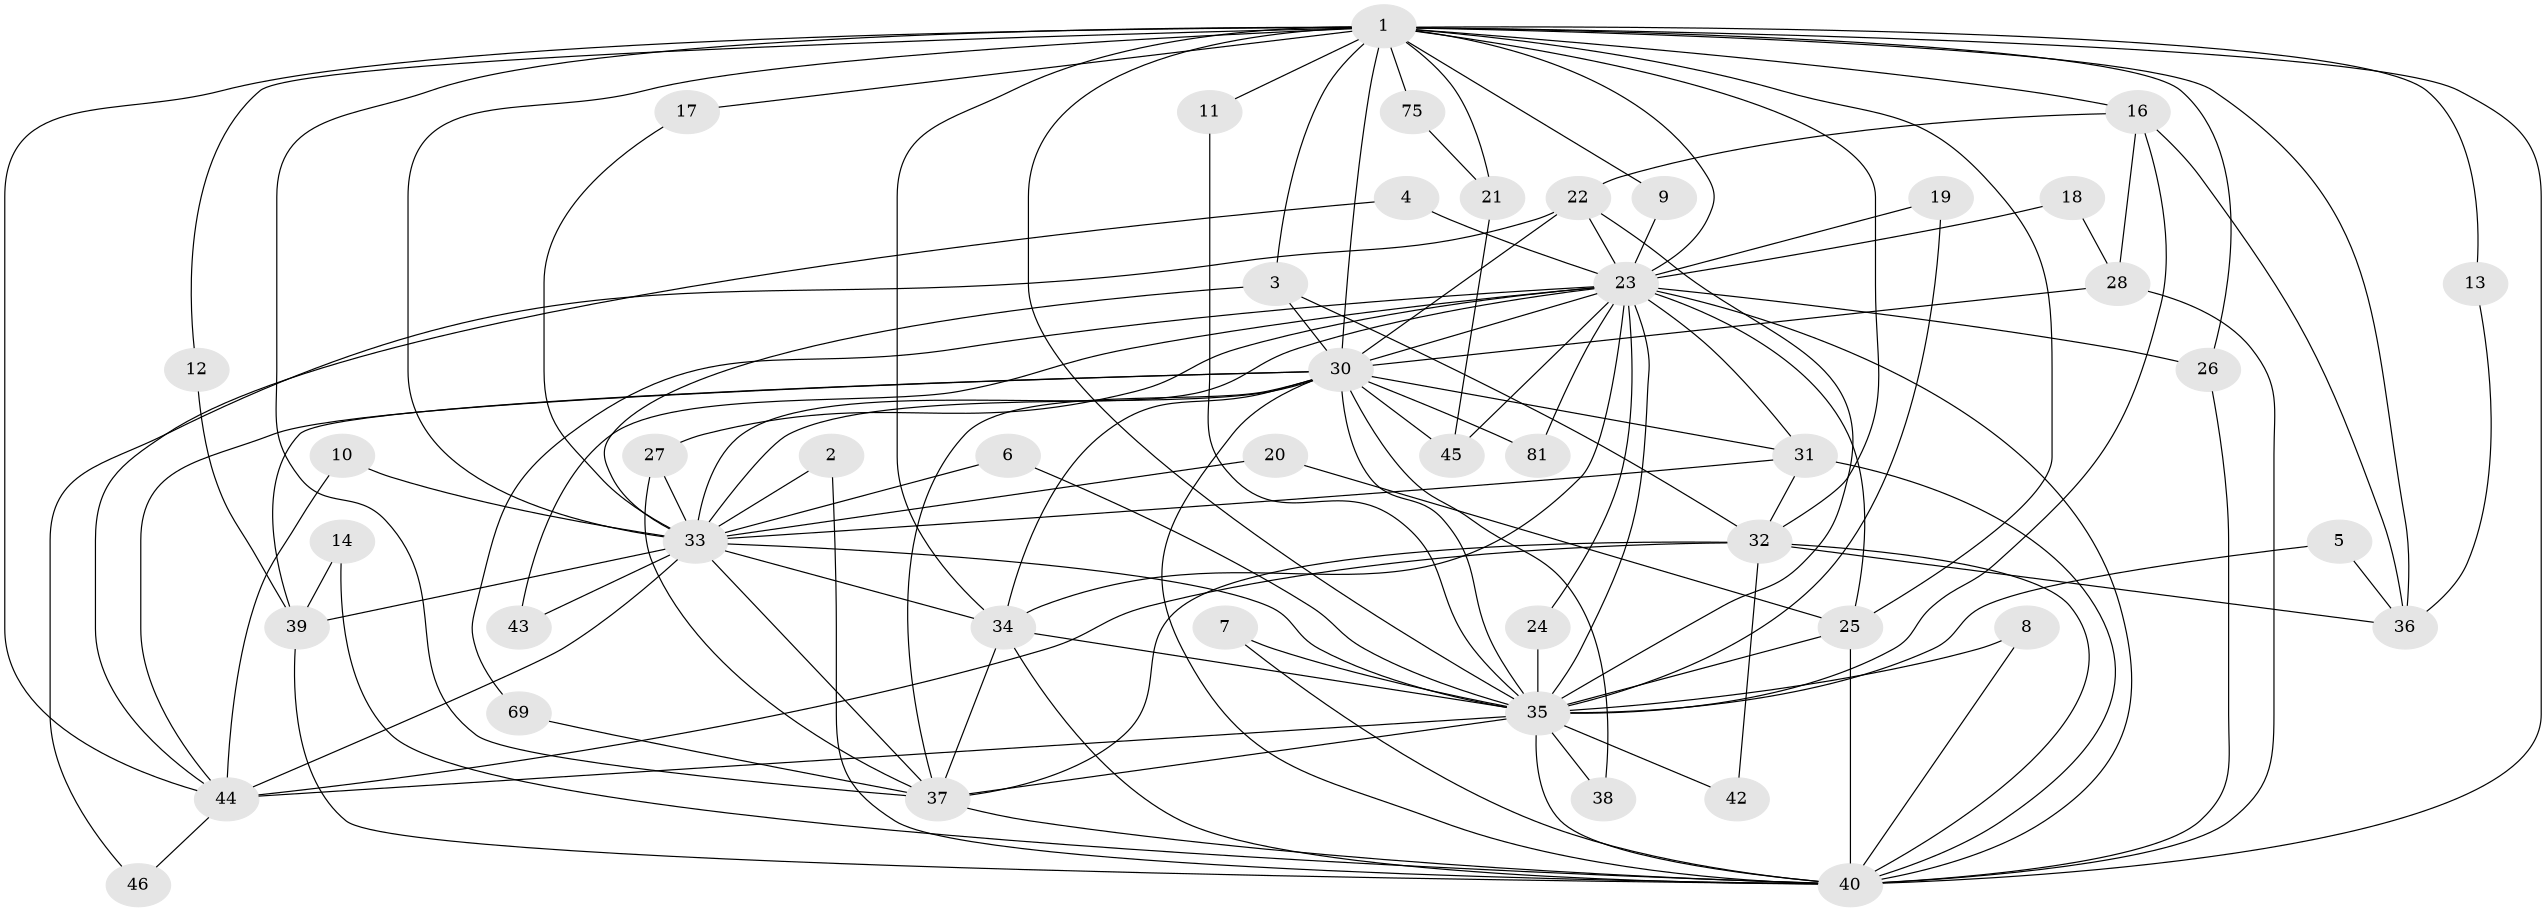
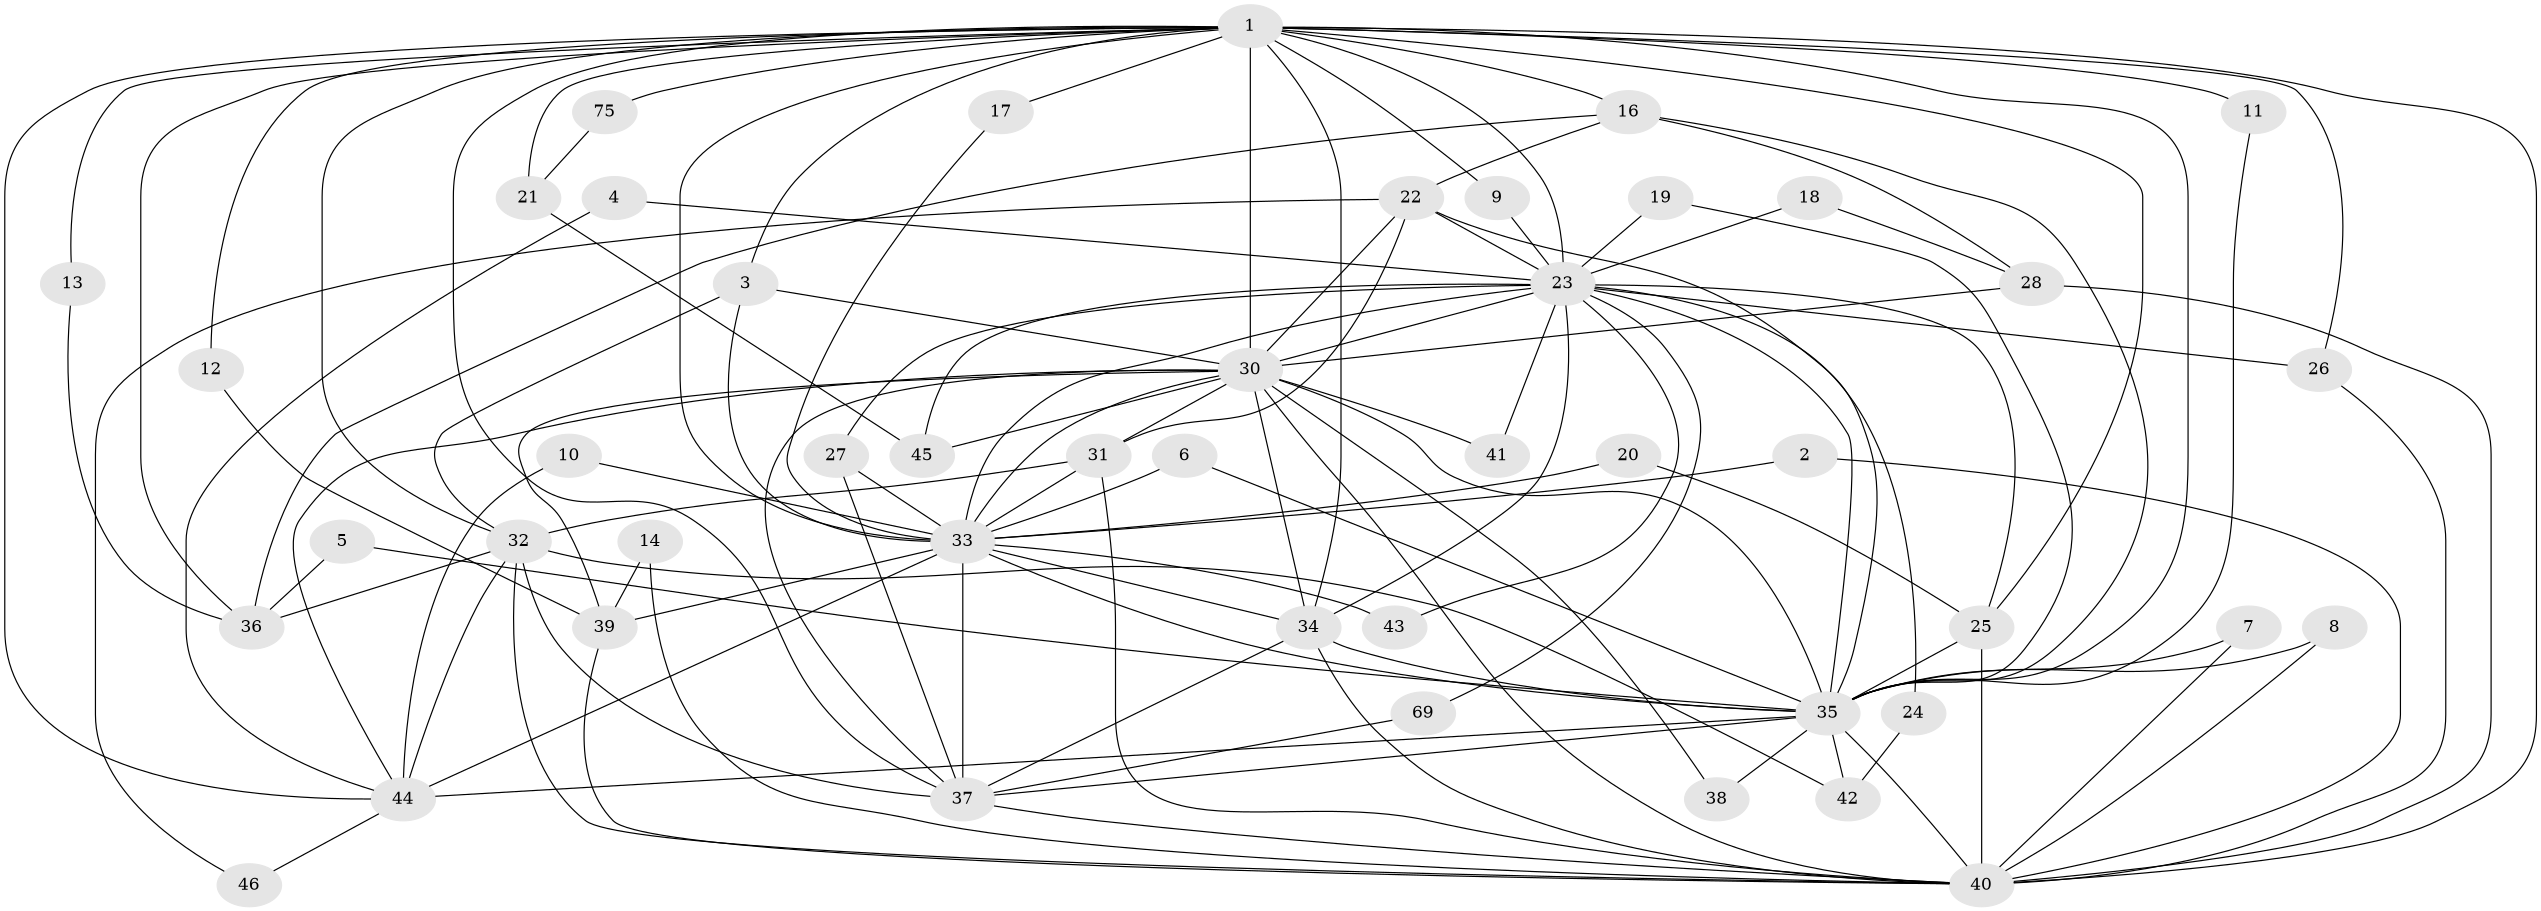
(1725, 362) -> (1311, 376)
(1538, 456) -> (1497, 456)
(2087, 532) -> none
(1538, 671) -> (1881, 756)
